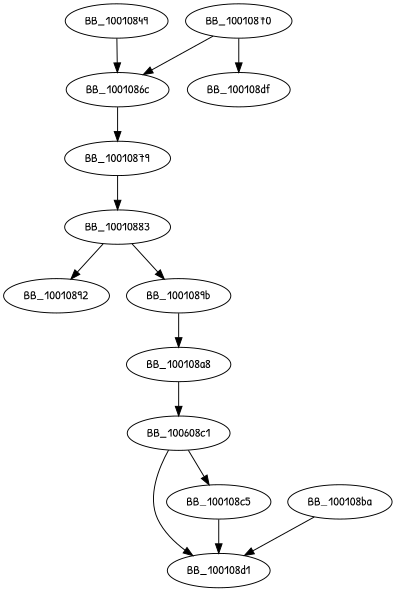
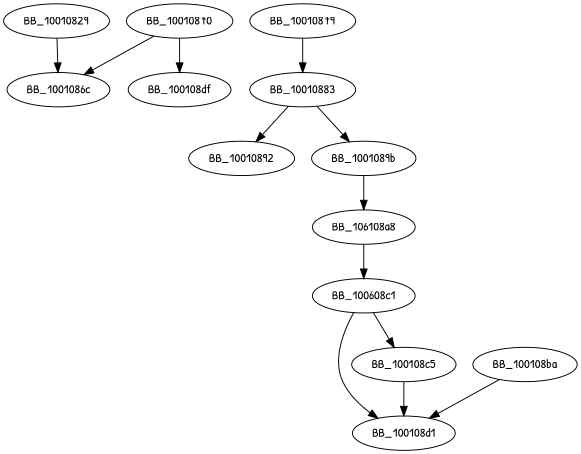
(117, 21) -> (57, 21)
(118, 119) -> none
(179, 364) -> (364, 227)
